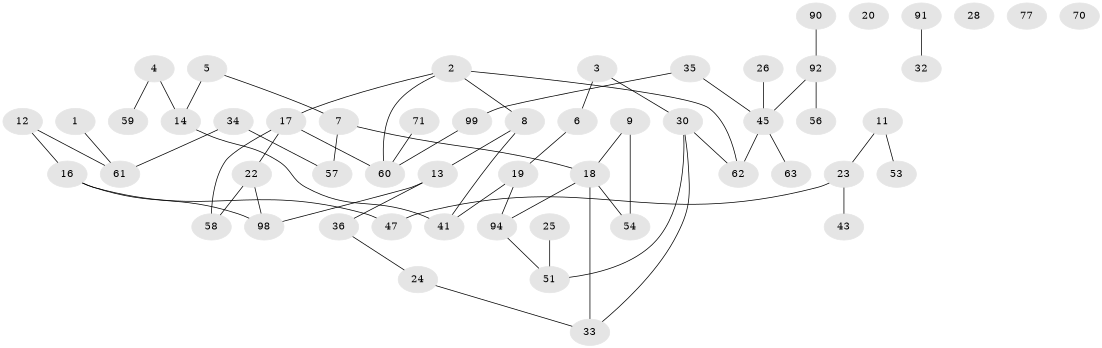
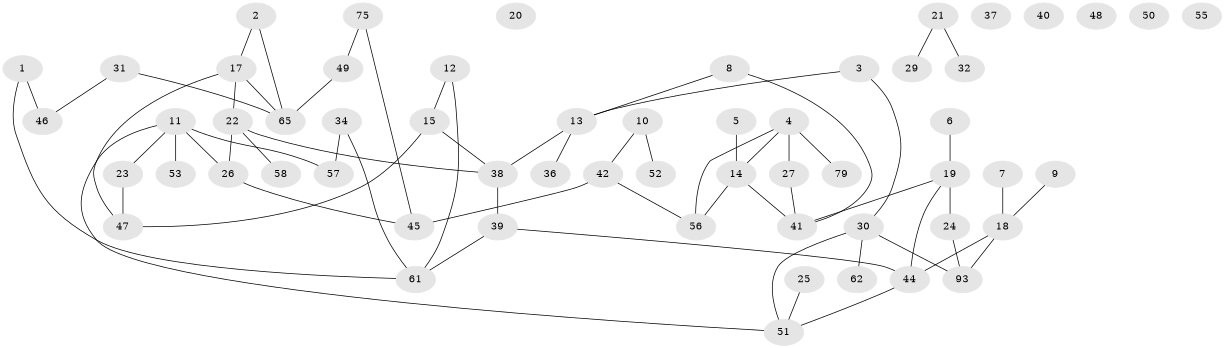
(816, 16) -> (643, 122)
(922, 16) -> (938, 16)
(974, 16) -> none
(1027, 16) -> (991, 16)
none -> (1044, 16)
(1080, 16) -> (1149, 16)
none -> (1096, 16)
none -> (1202, 16)
(690, 69) -> (363, 16)
(816, 69) -> (603, 174)
none -> (912, 69)
(621, 89) -> none
(274, 93) -> none
(488, 95) -> none
(587, 95) -> (716, 89)
none -> (42, 122)
(128, 122) -> (842, 174)
(419, 122) -> (120, 69)
(472, 122) -> (343, 69)
(336, 143) -> (249, 146)
none -> (202, 148)
none -> (231, 148)
(751, 148) -> none
none -> (717, 157)
(226, 161) -> (124, 123)
(67, 174) -> (430, 122)
(385, 174) -> (285, 122)
none -> (656, 174)
none -> (789, 174)
(791, 174) -> none
none -> (716, 201)
(264, 227) -> (498, 174)
(497, 227) -> (910, 280)
none -> (498, 227)
(630, 227) -> none
(844, 227) -> none
(378, 253) -> (950, 201)
none -> (348, 296)
(590, 332) -> (963, 280)
